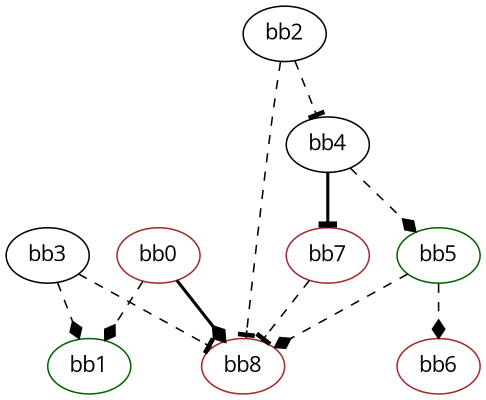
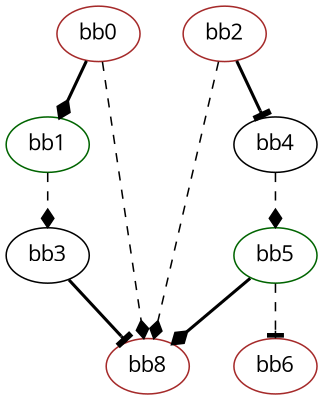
(285, 34) -> (225, 34)
(305, 86) -> (248, 86)
(262, 196) -> (188, 191)
(328, 255) -> none
(65, 302) -> (48, 191)
(439, 302) -> (275, 307)
(195, 304) -> (122, 191)
(349, 306) -> (218, 305)
(142, 309) -> (95, 308)
(124, 311) -> (77, 81)
